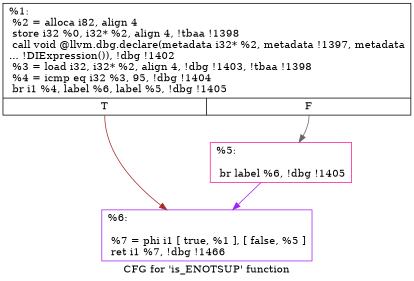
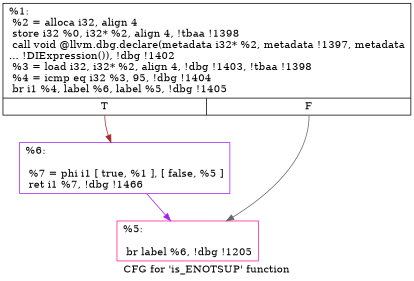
(74, 23) -> (74, 23)
(281, 174) -> (188, 252)
(250, 193) -> (156, 204)
